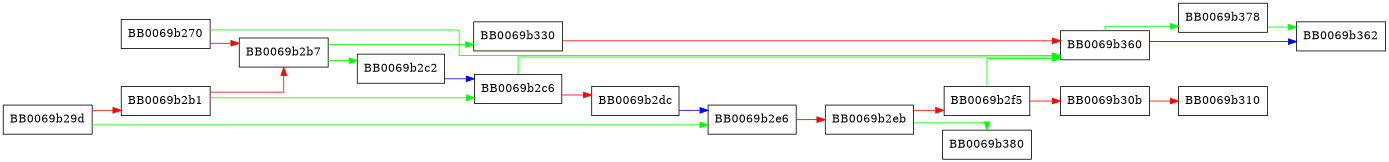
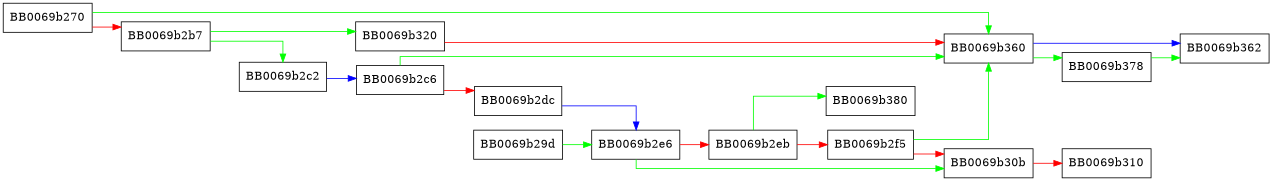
(518, 36) -> (400, 36)
(166, 101) -> none
none -> (781, 169)
